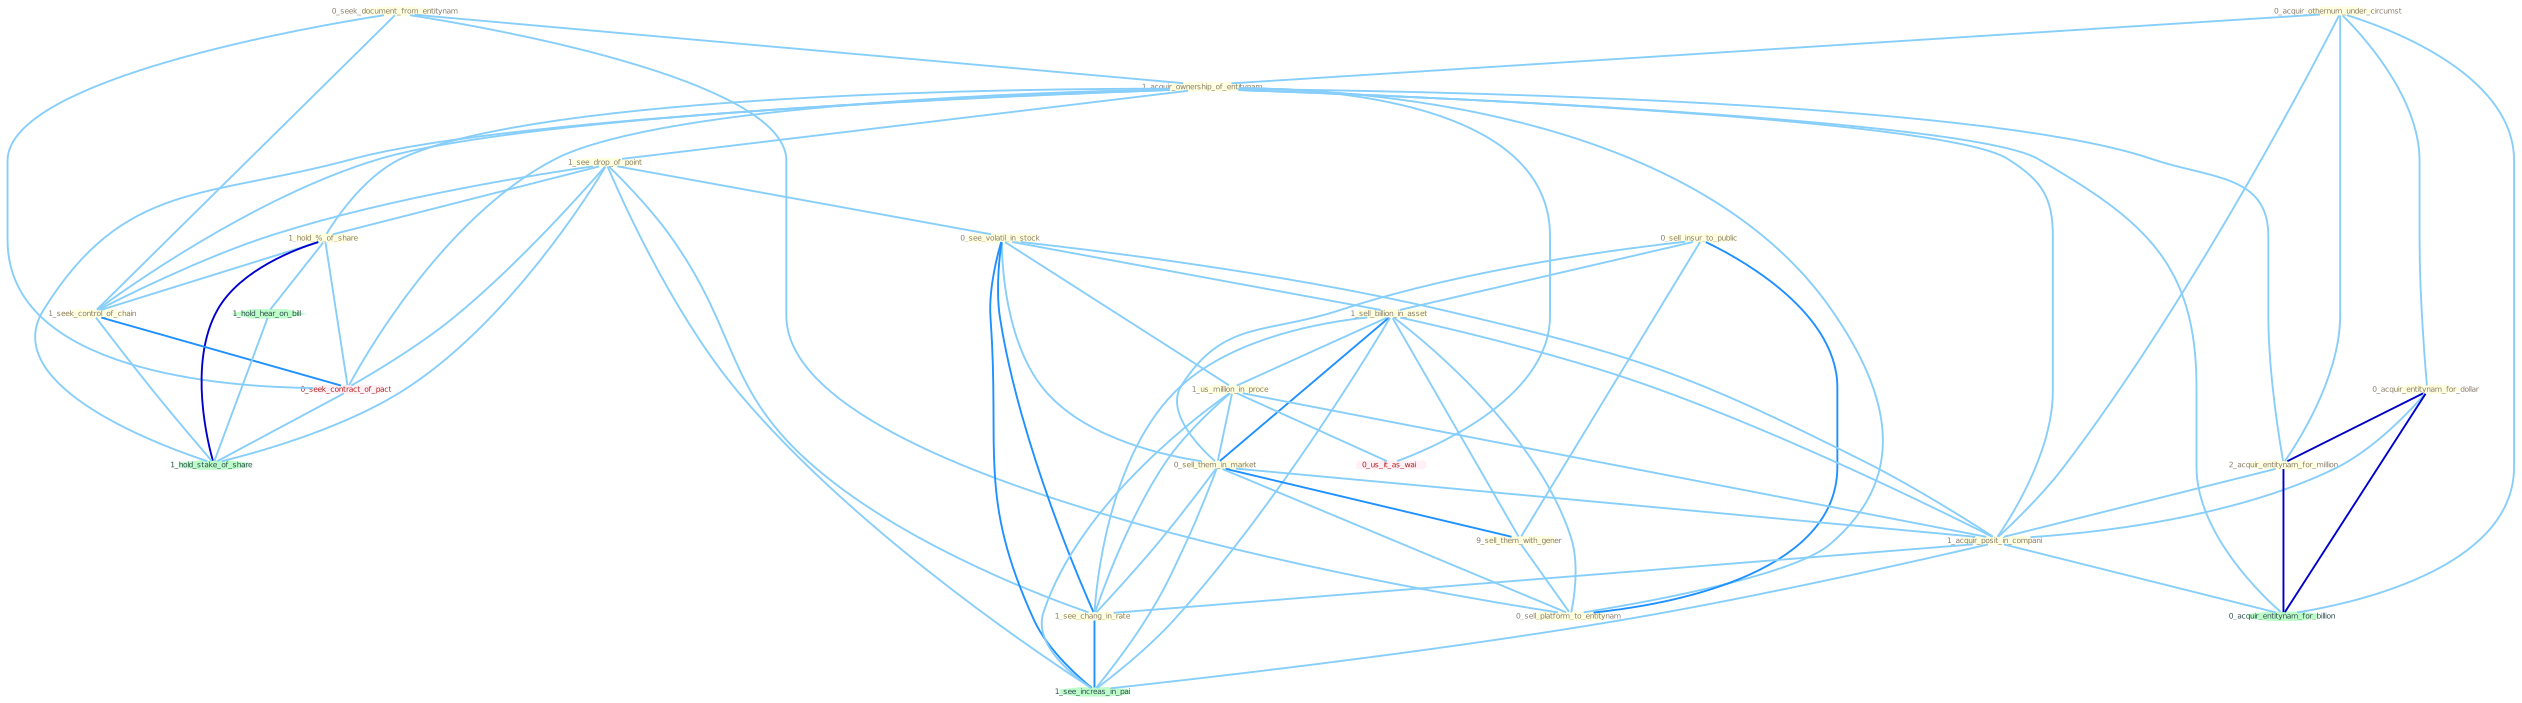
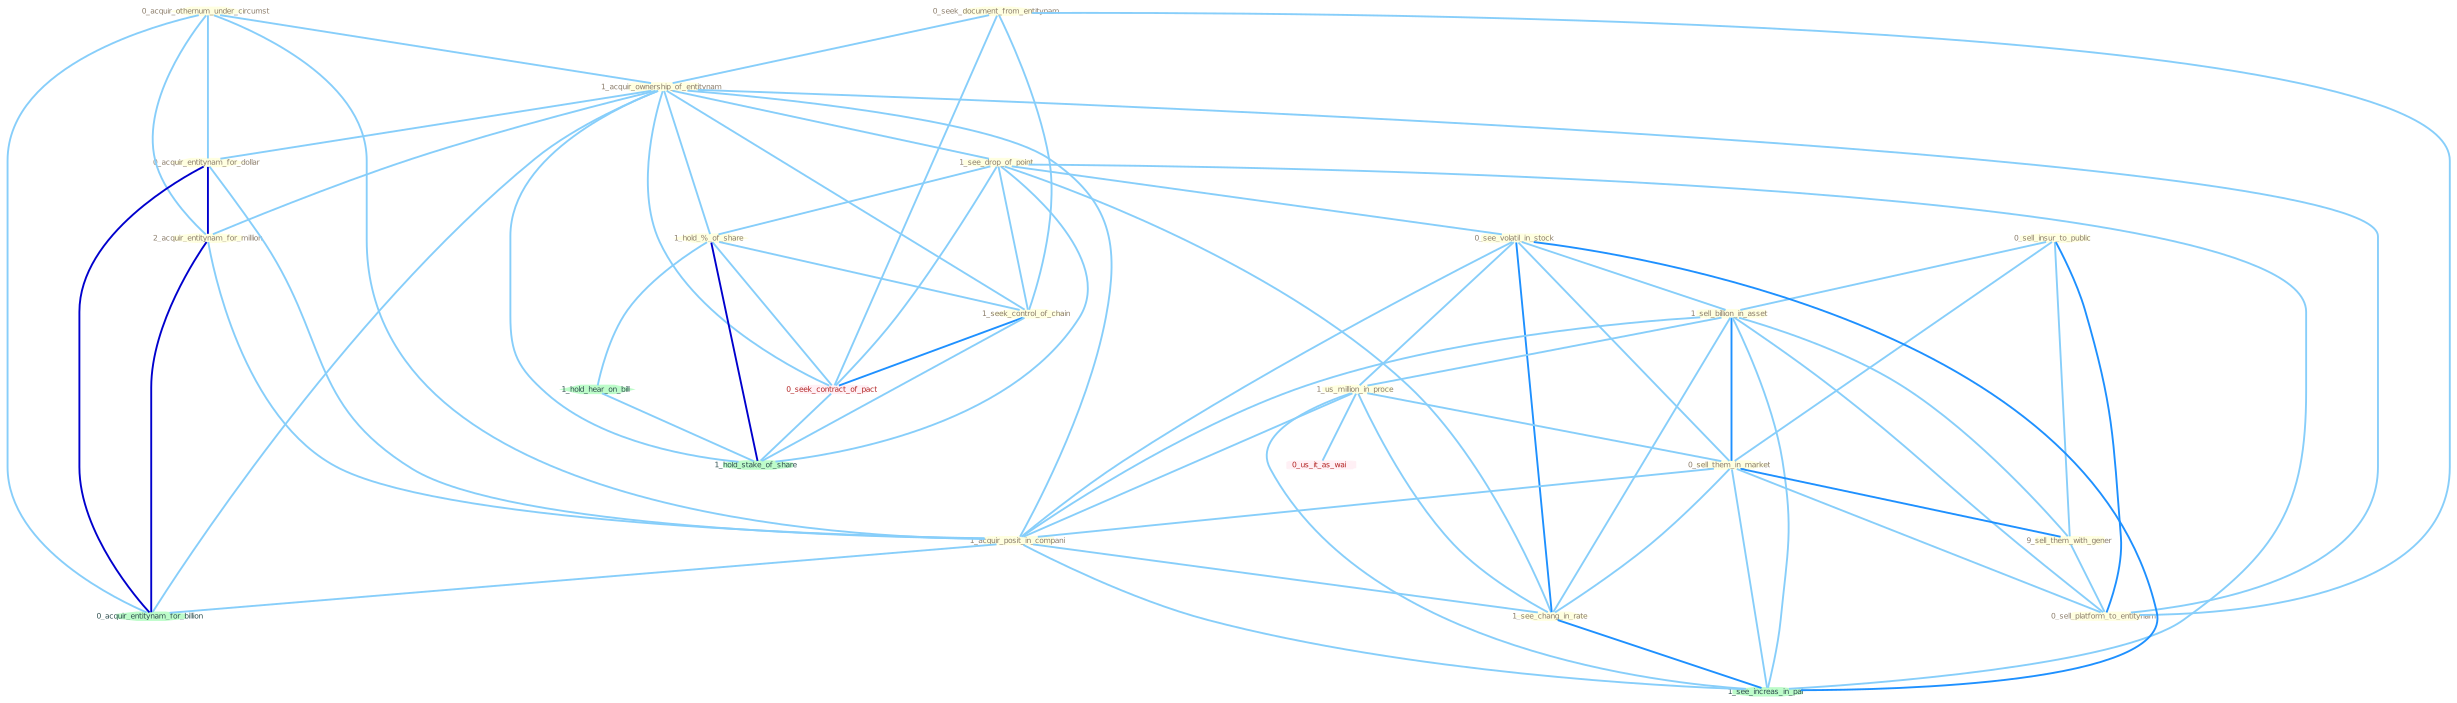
(1542, 199) -> (436, 125)
